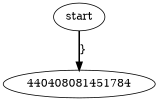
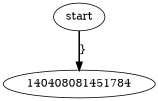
(79, 84) -> (79, 84)
